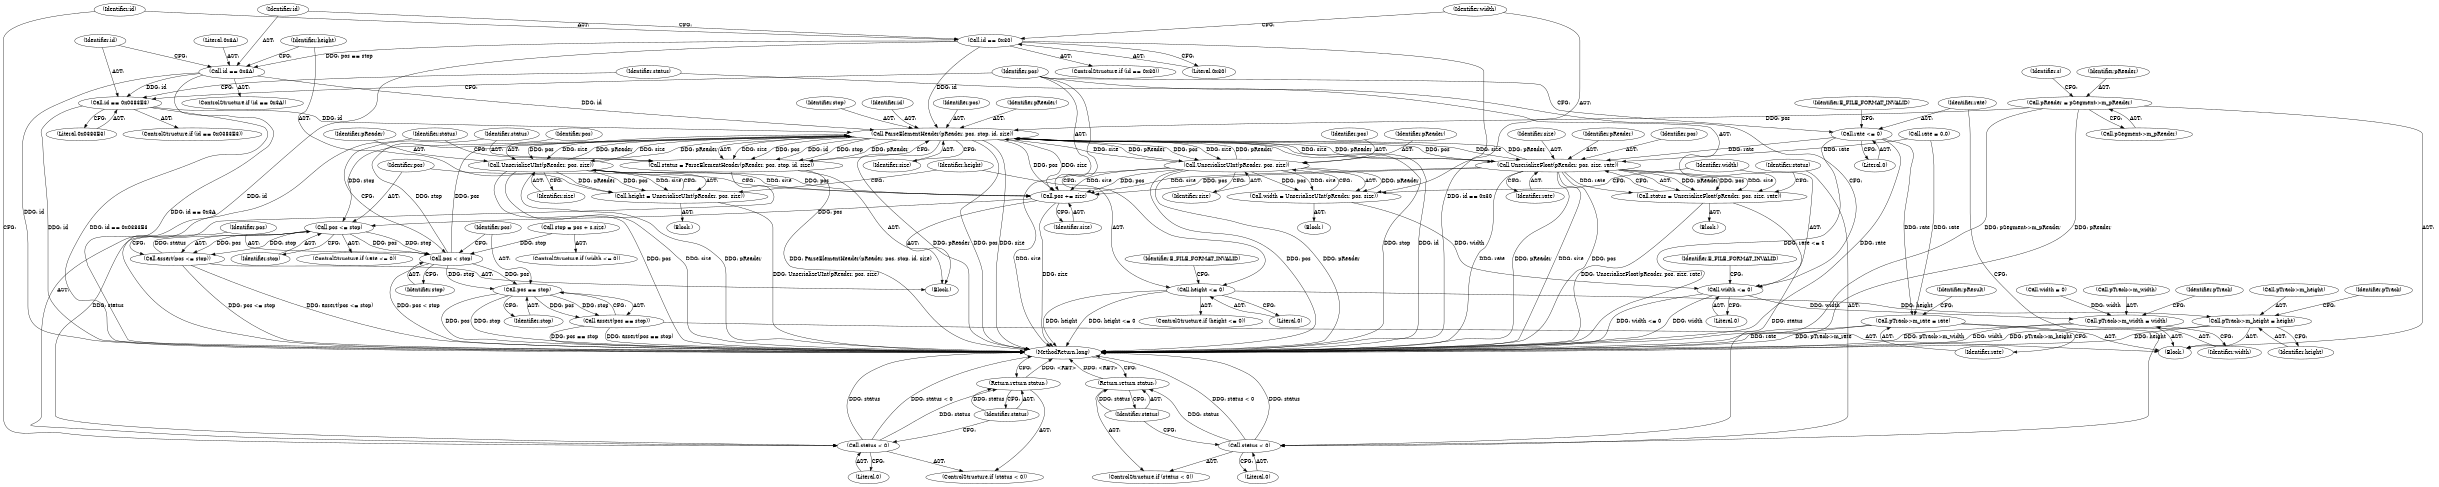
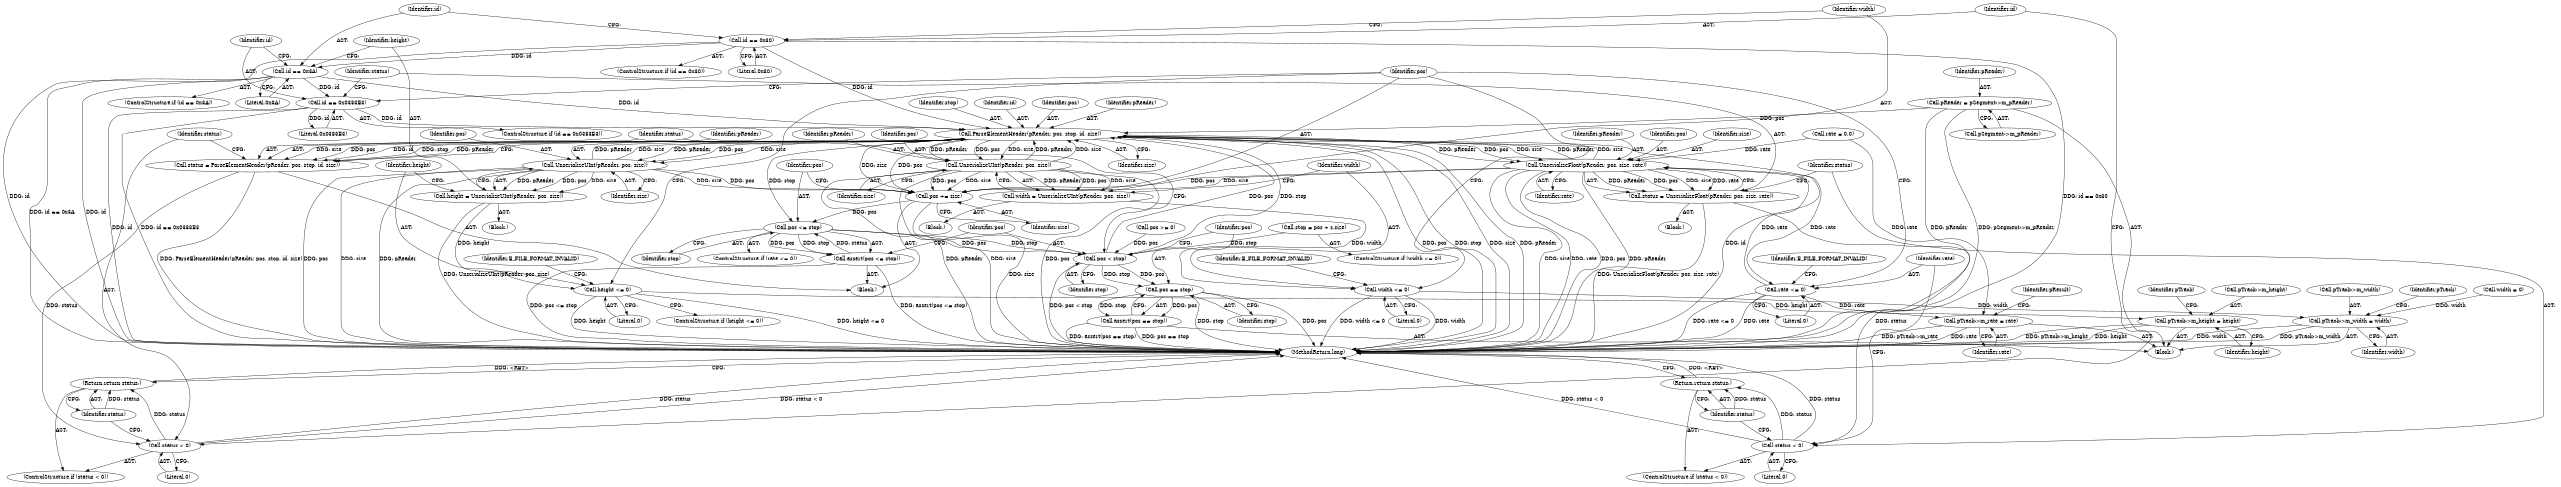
(349, 56) -> (521, 56)
(2046, 72) -> none
none -> (263, 83)
(101, 119) -> (319, 119)
none -> (1821, 196)
none -> (1156, 228)
none -> (483, 271)
(1208, 306) -> (677, 306)
